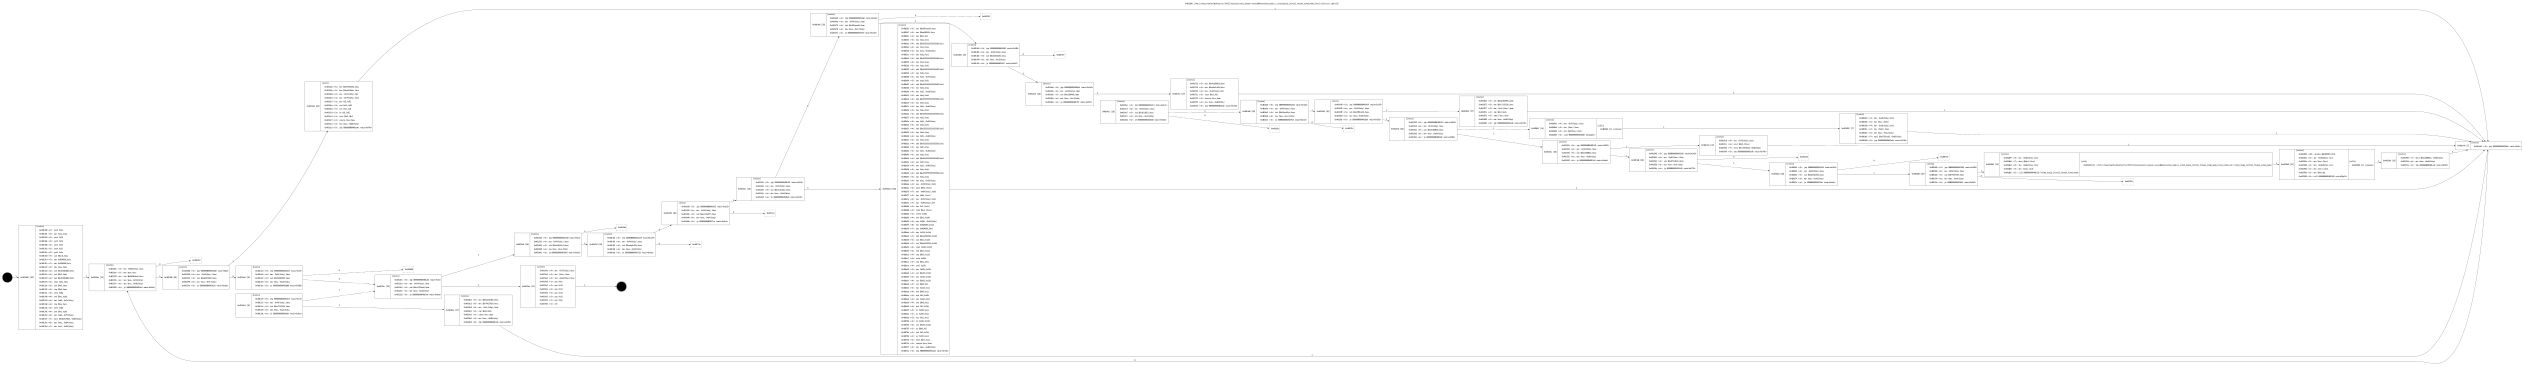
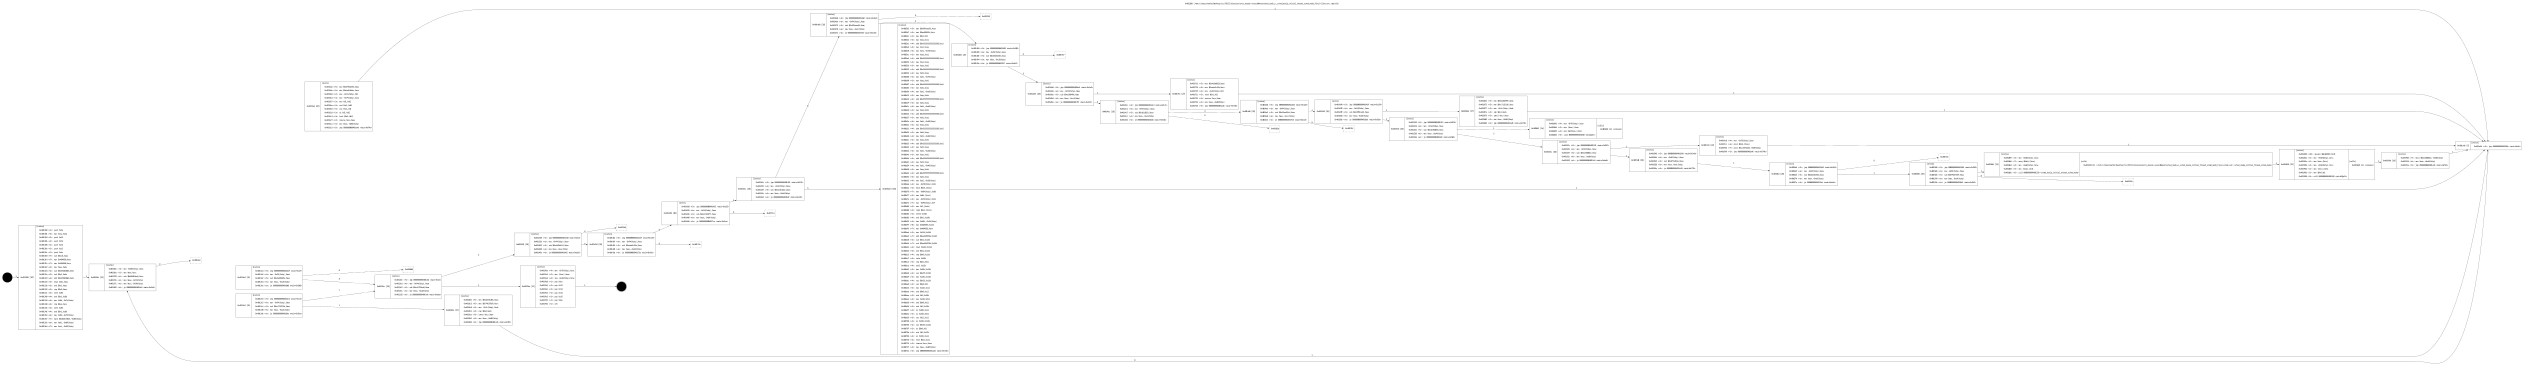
none -> (1096, 103)
(1874, 129) -> none
(1803, 157) -> none
(196, 277) -> none
